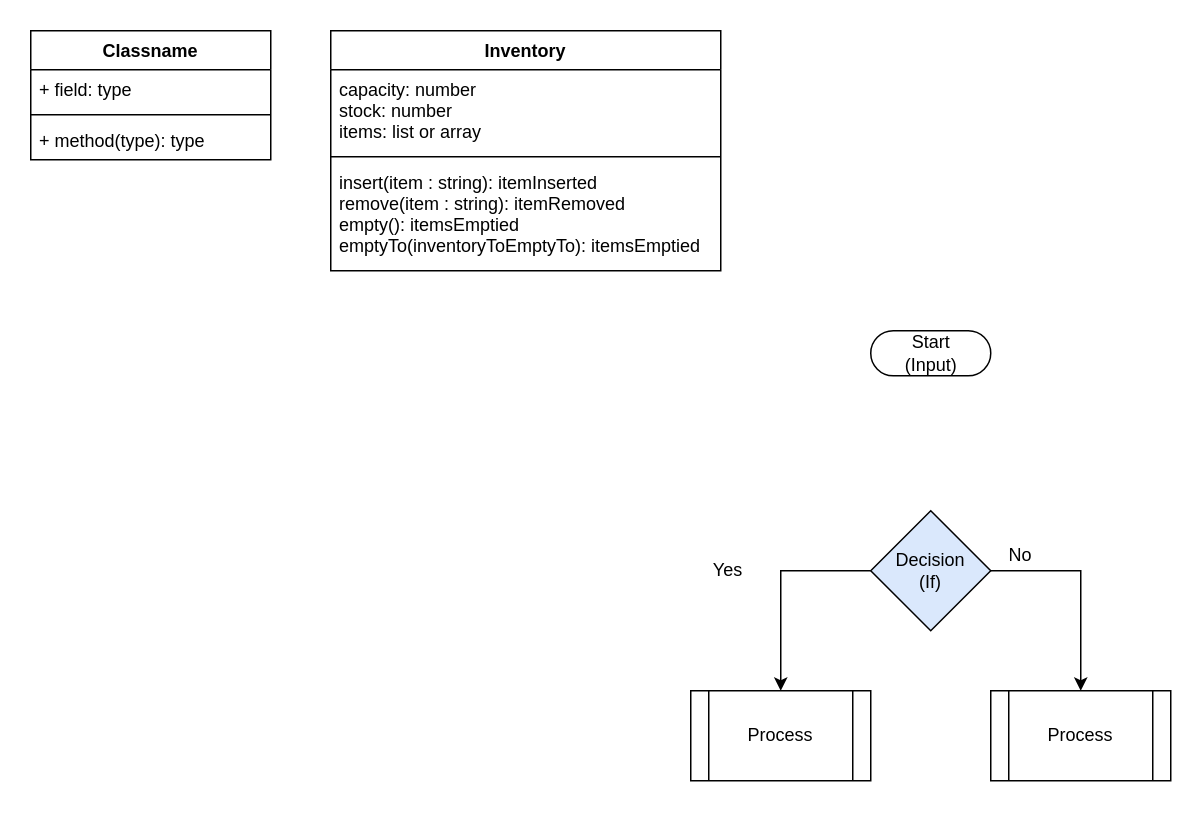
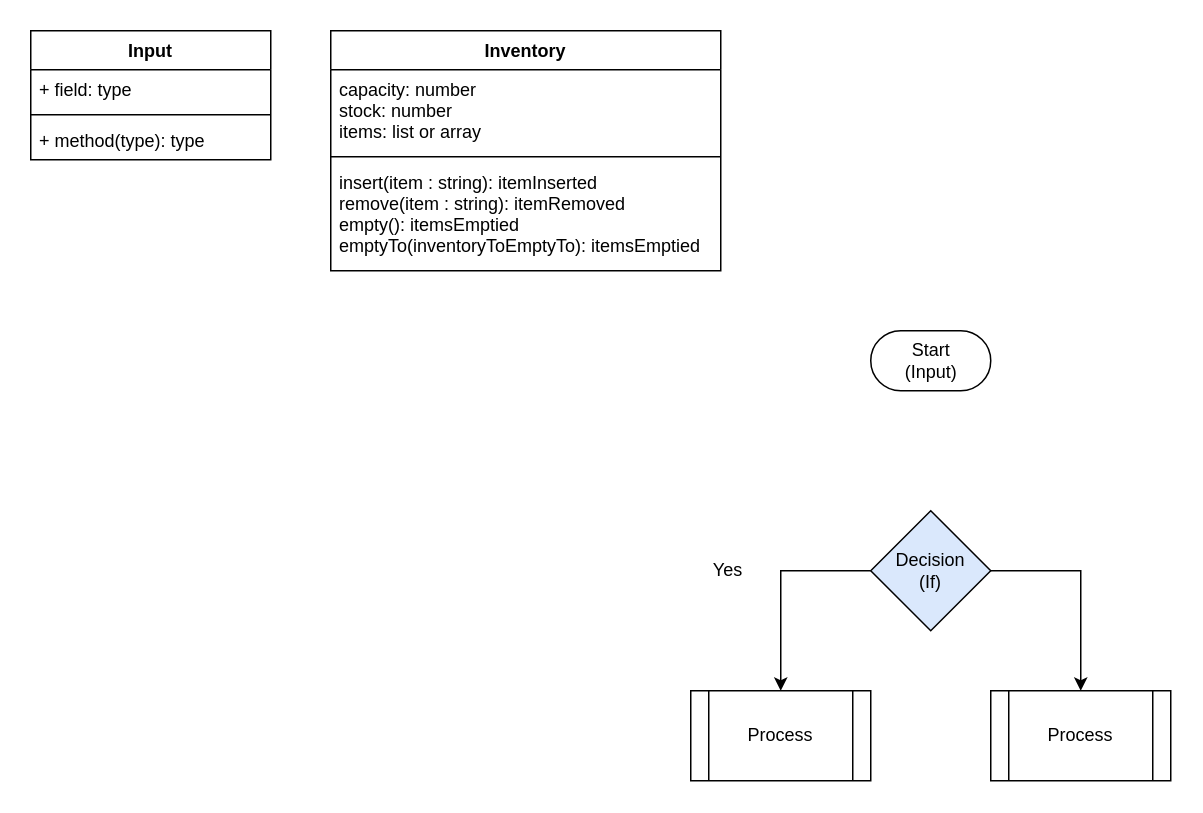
(150, 51) -> (150, 51)
(931, 353) -> (931, 361)
(1021, 556) -> none
